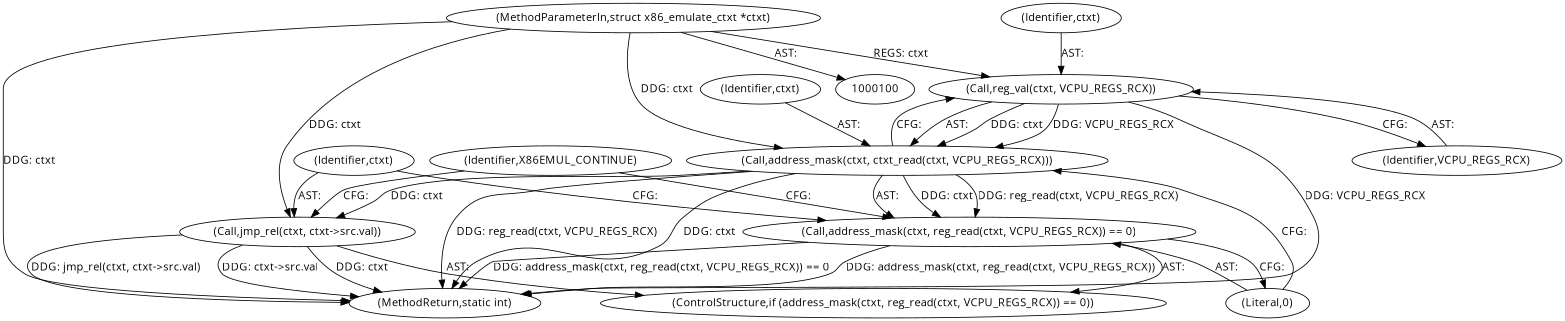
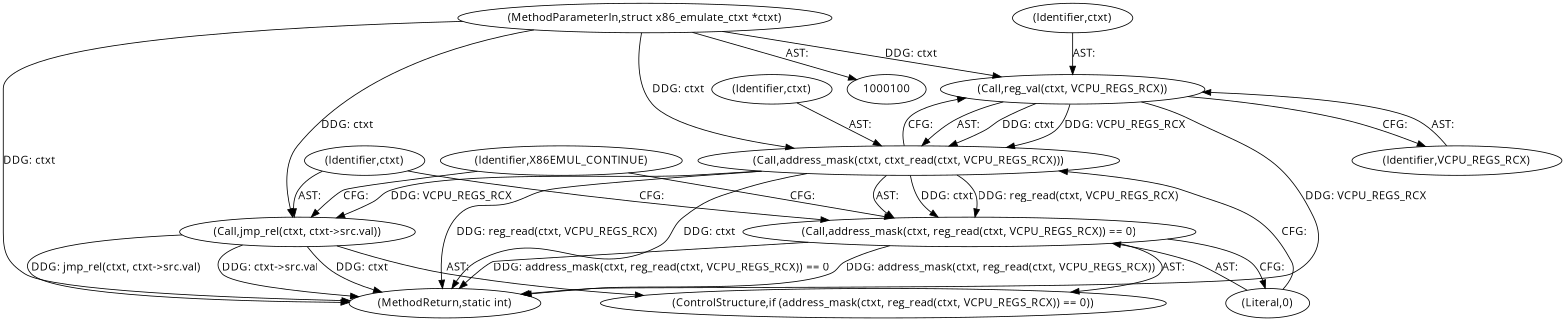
(901, 54) -> (911, 54)
(417, 196) -> (452, 196)
